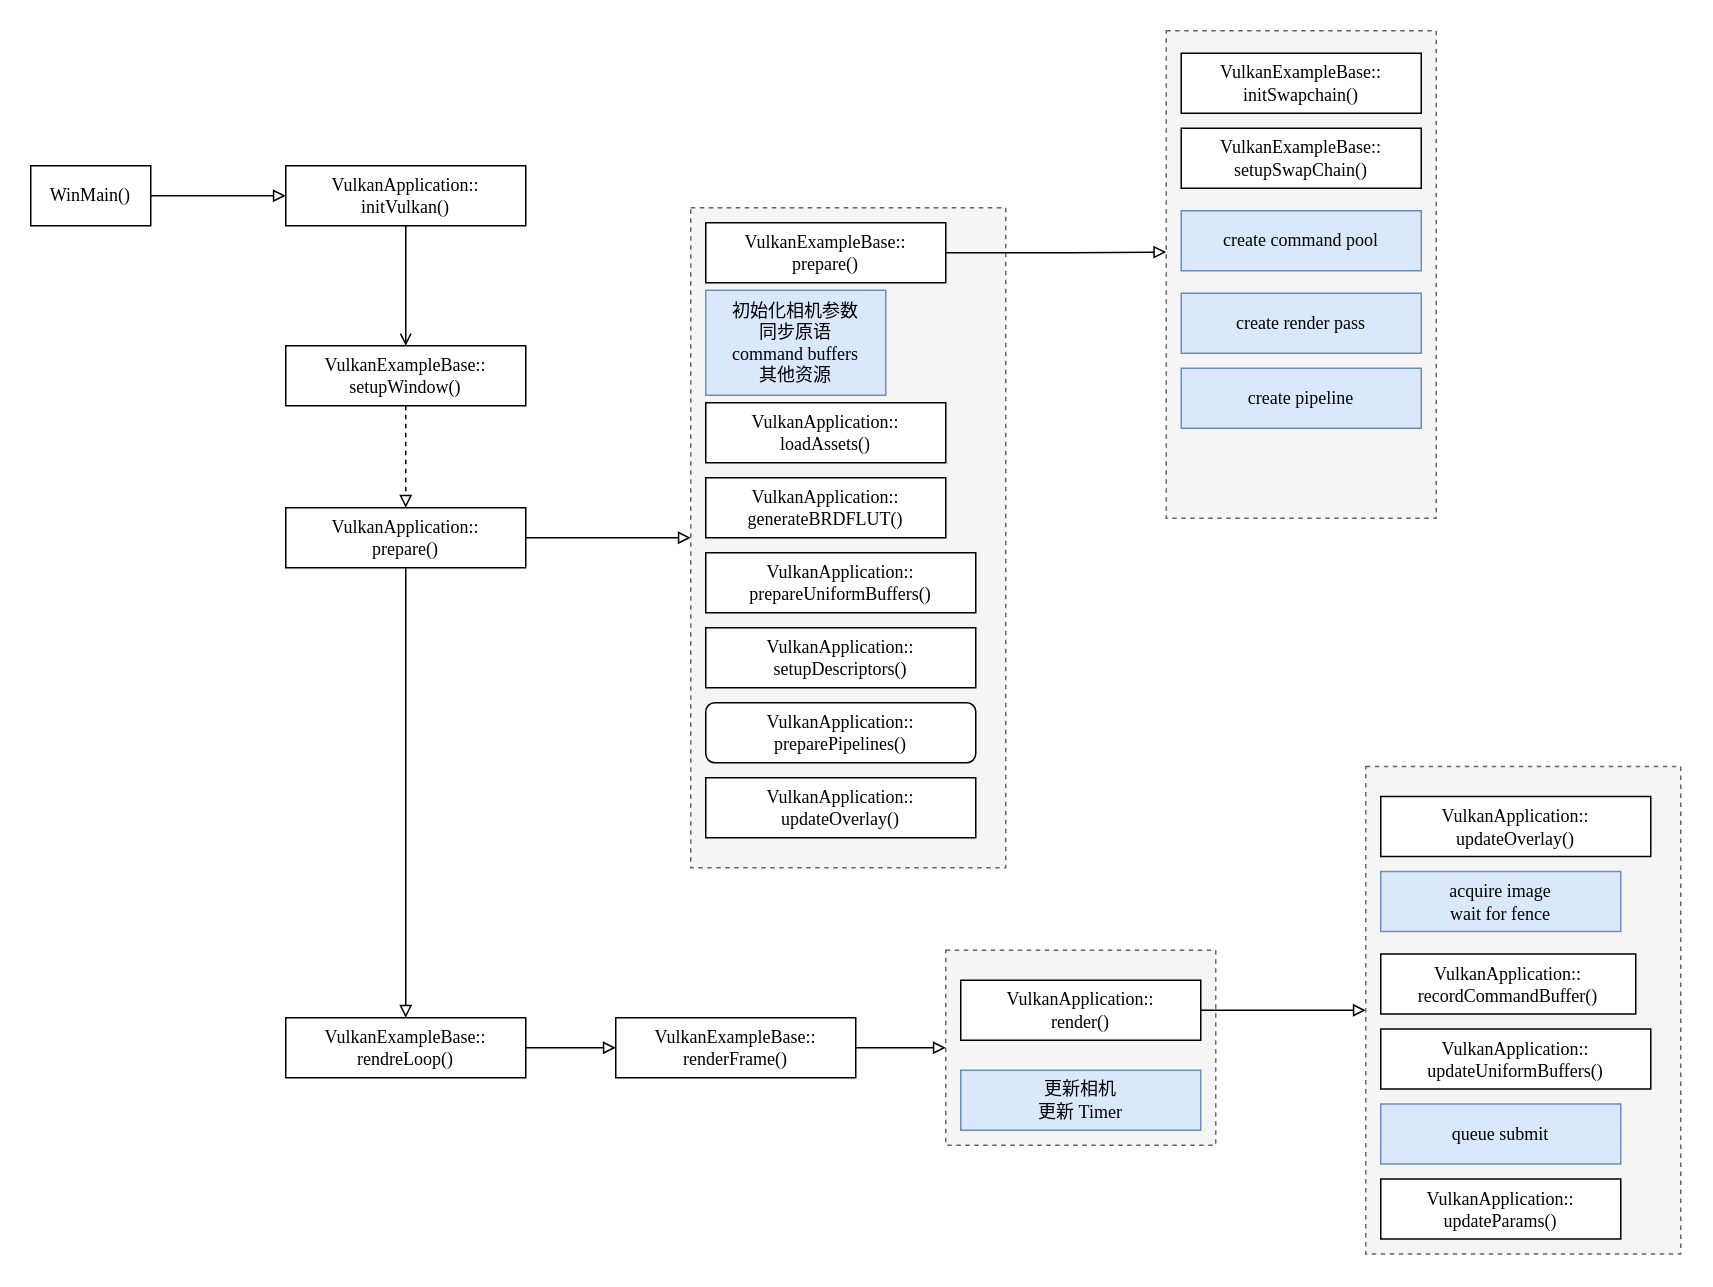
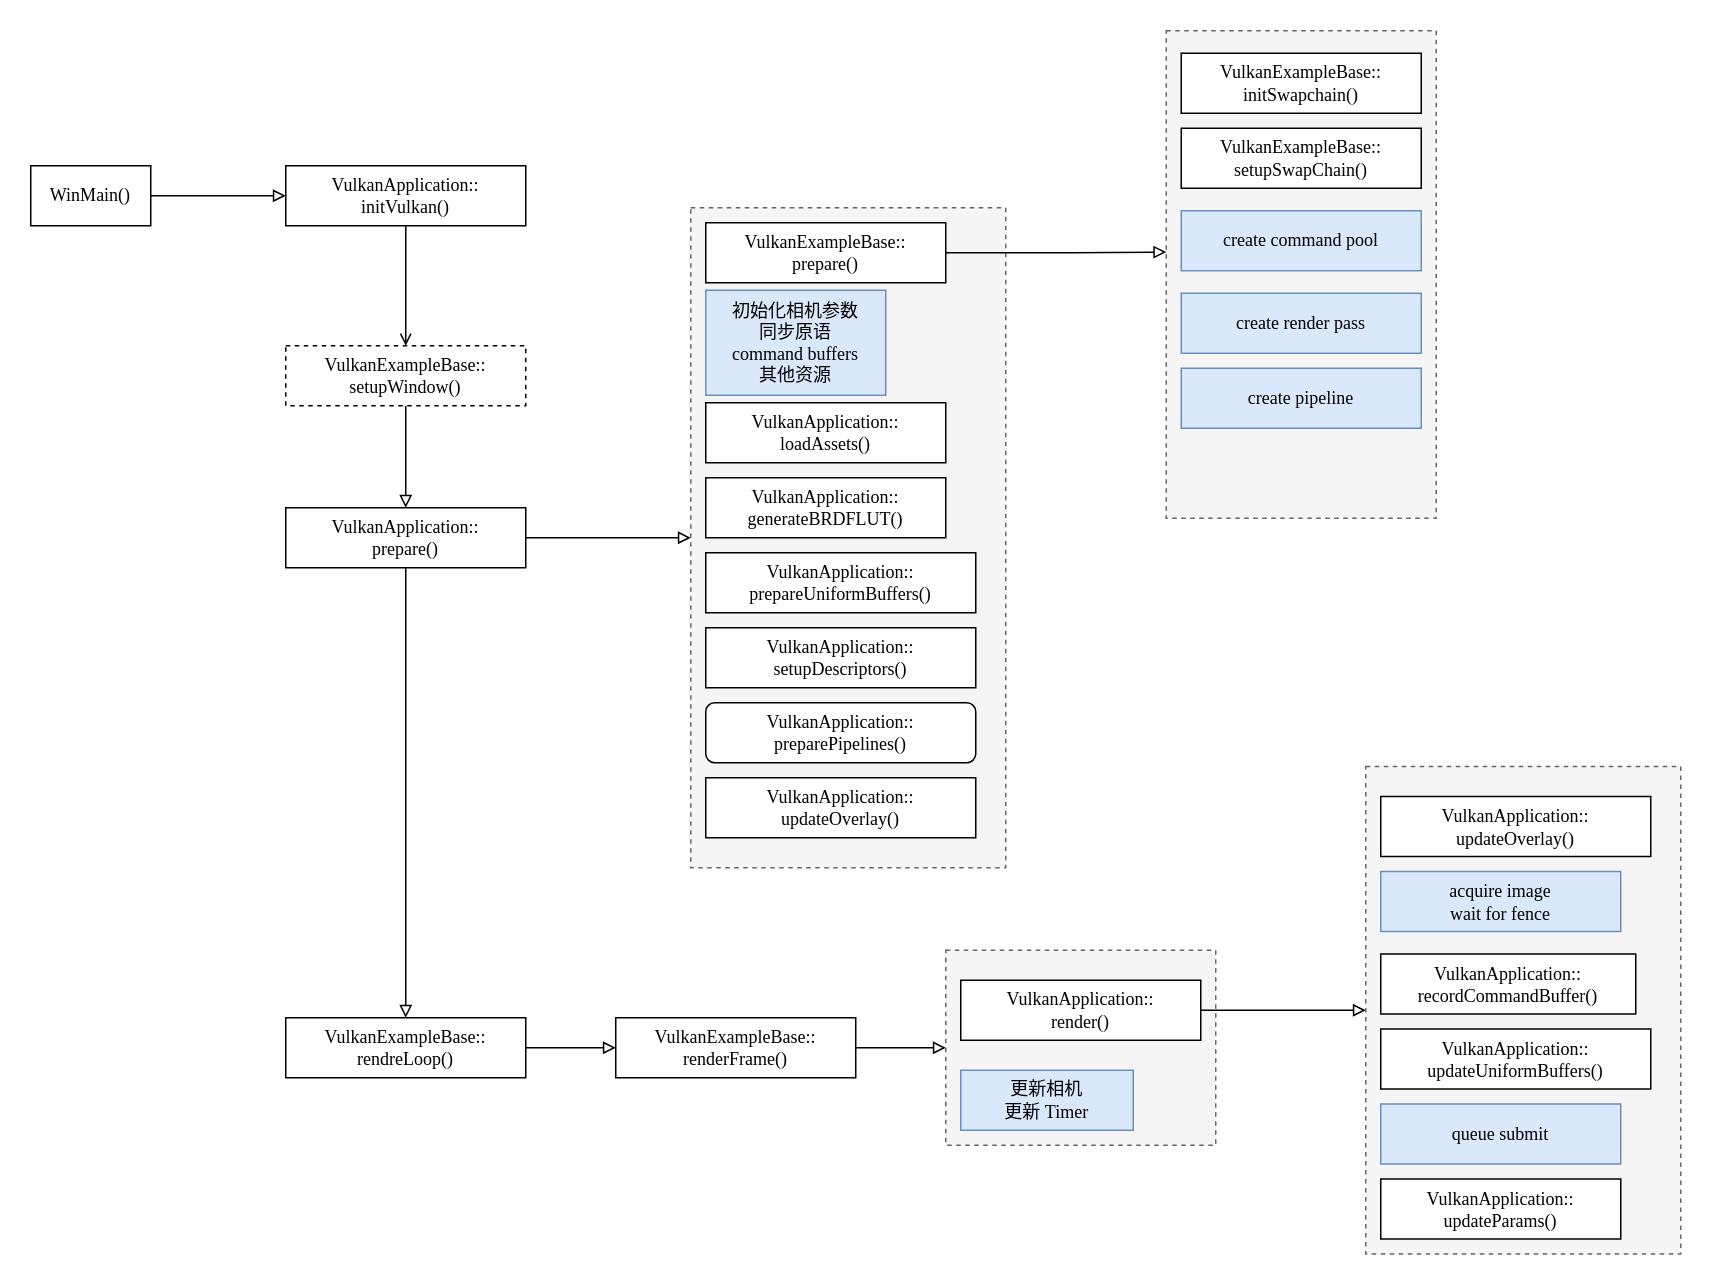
(406, 376) -> (406, 376)
(406, 450) -> (406, 450)
(1081, 1100) -> (1047, 1100)
